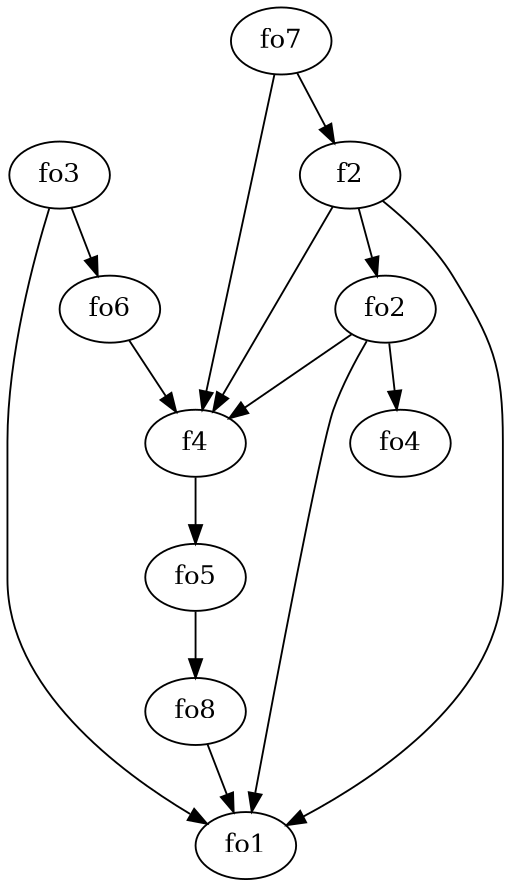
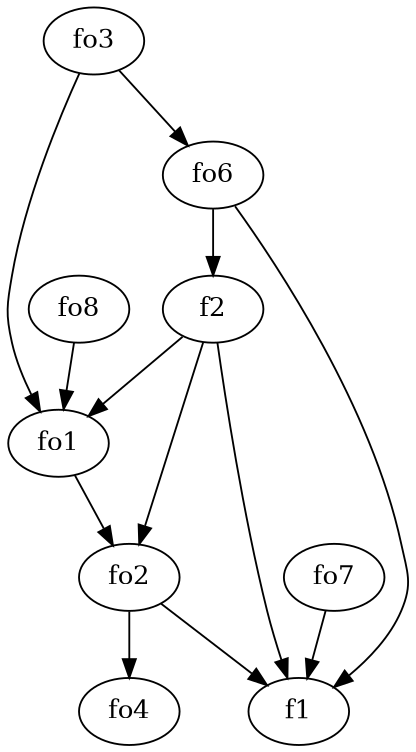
(311, 100) -> (213, 233)
(196, 443) -> (299, 711)
(299, 563) -> (89, 502)
(196, 577) -> none
